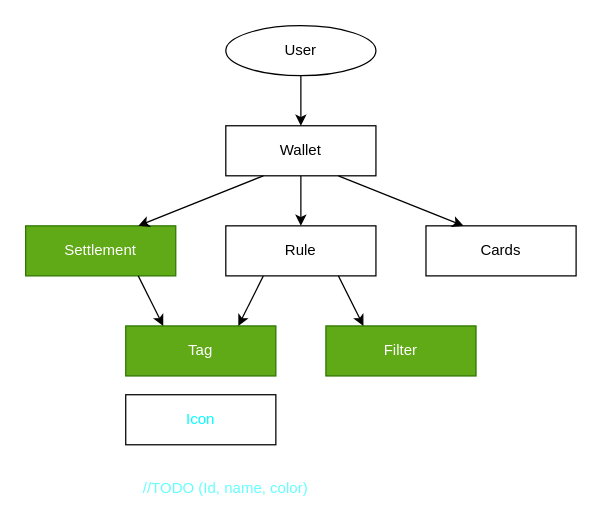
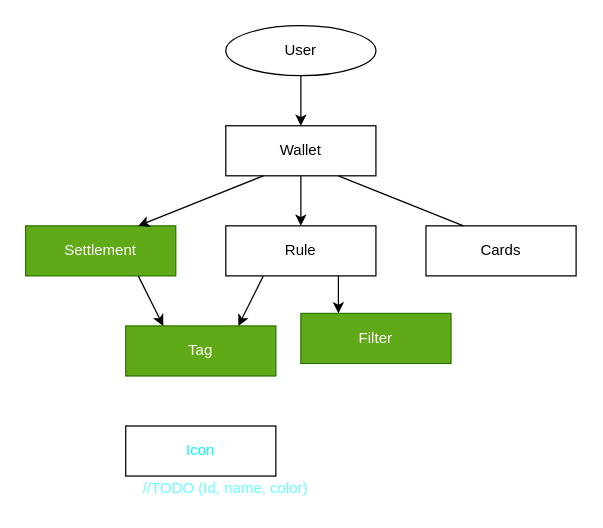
(454, 222) -> (458, 223)
(401, 351) -> (376, 338)
(201, 419) -> (201, 451)
